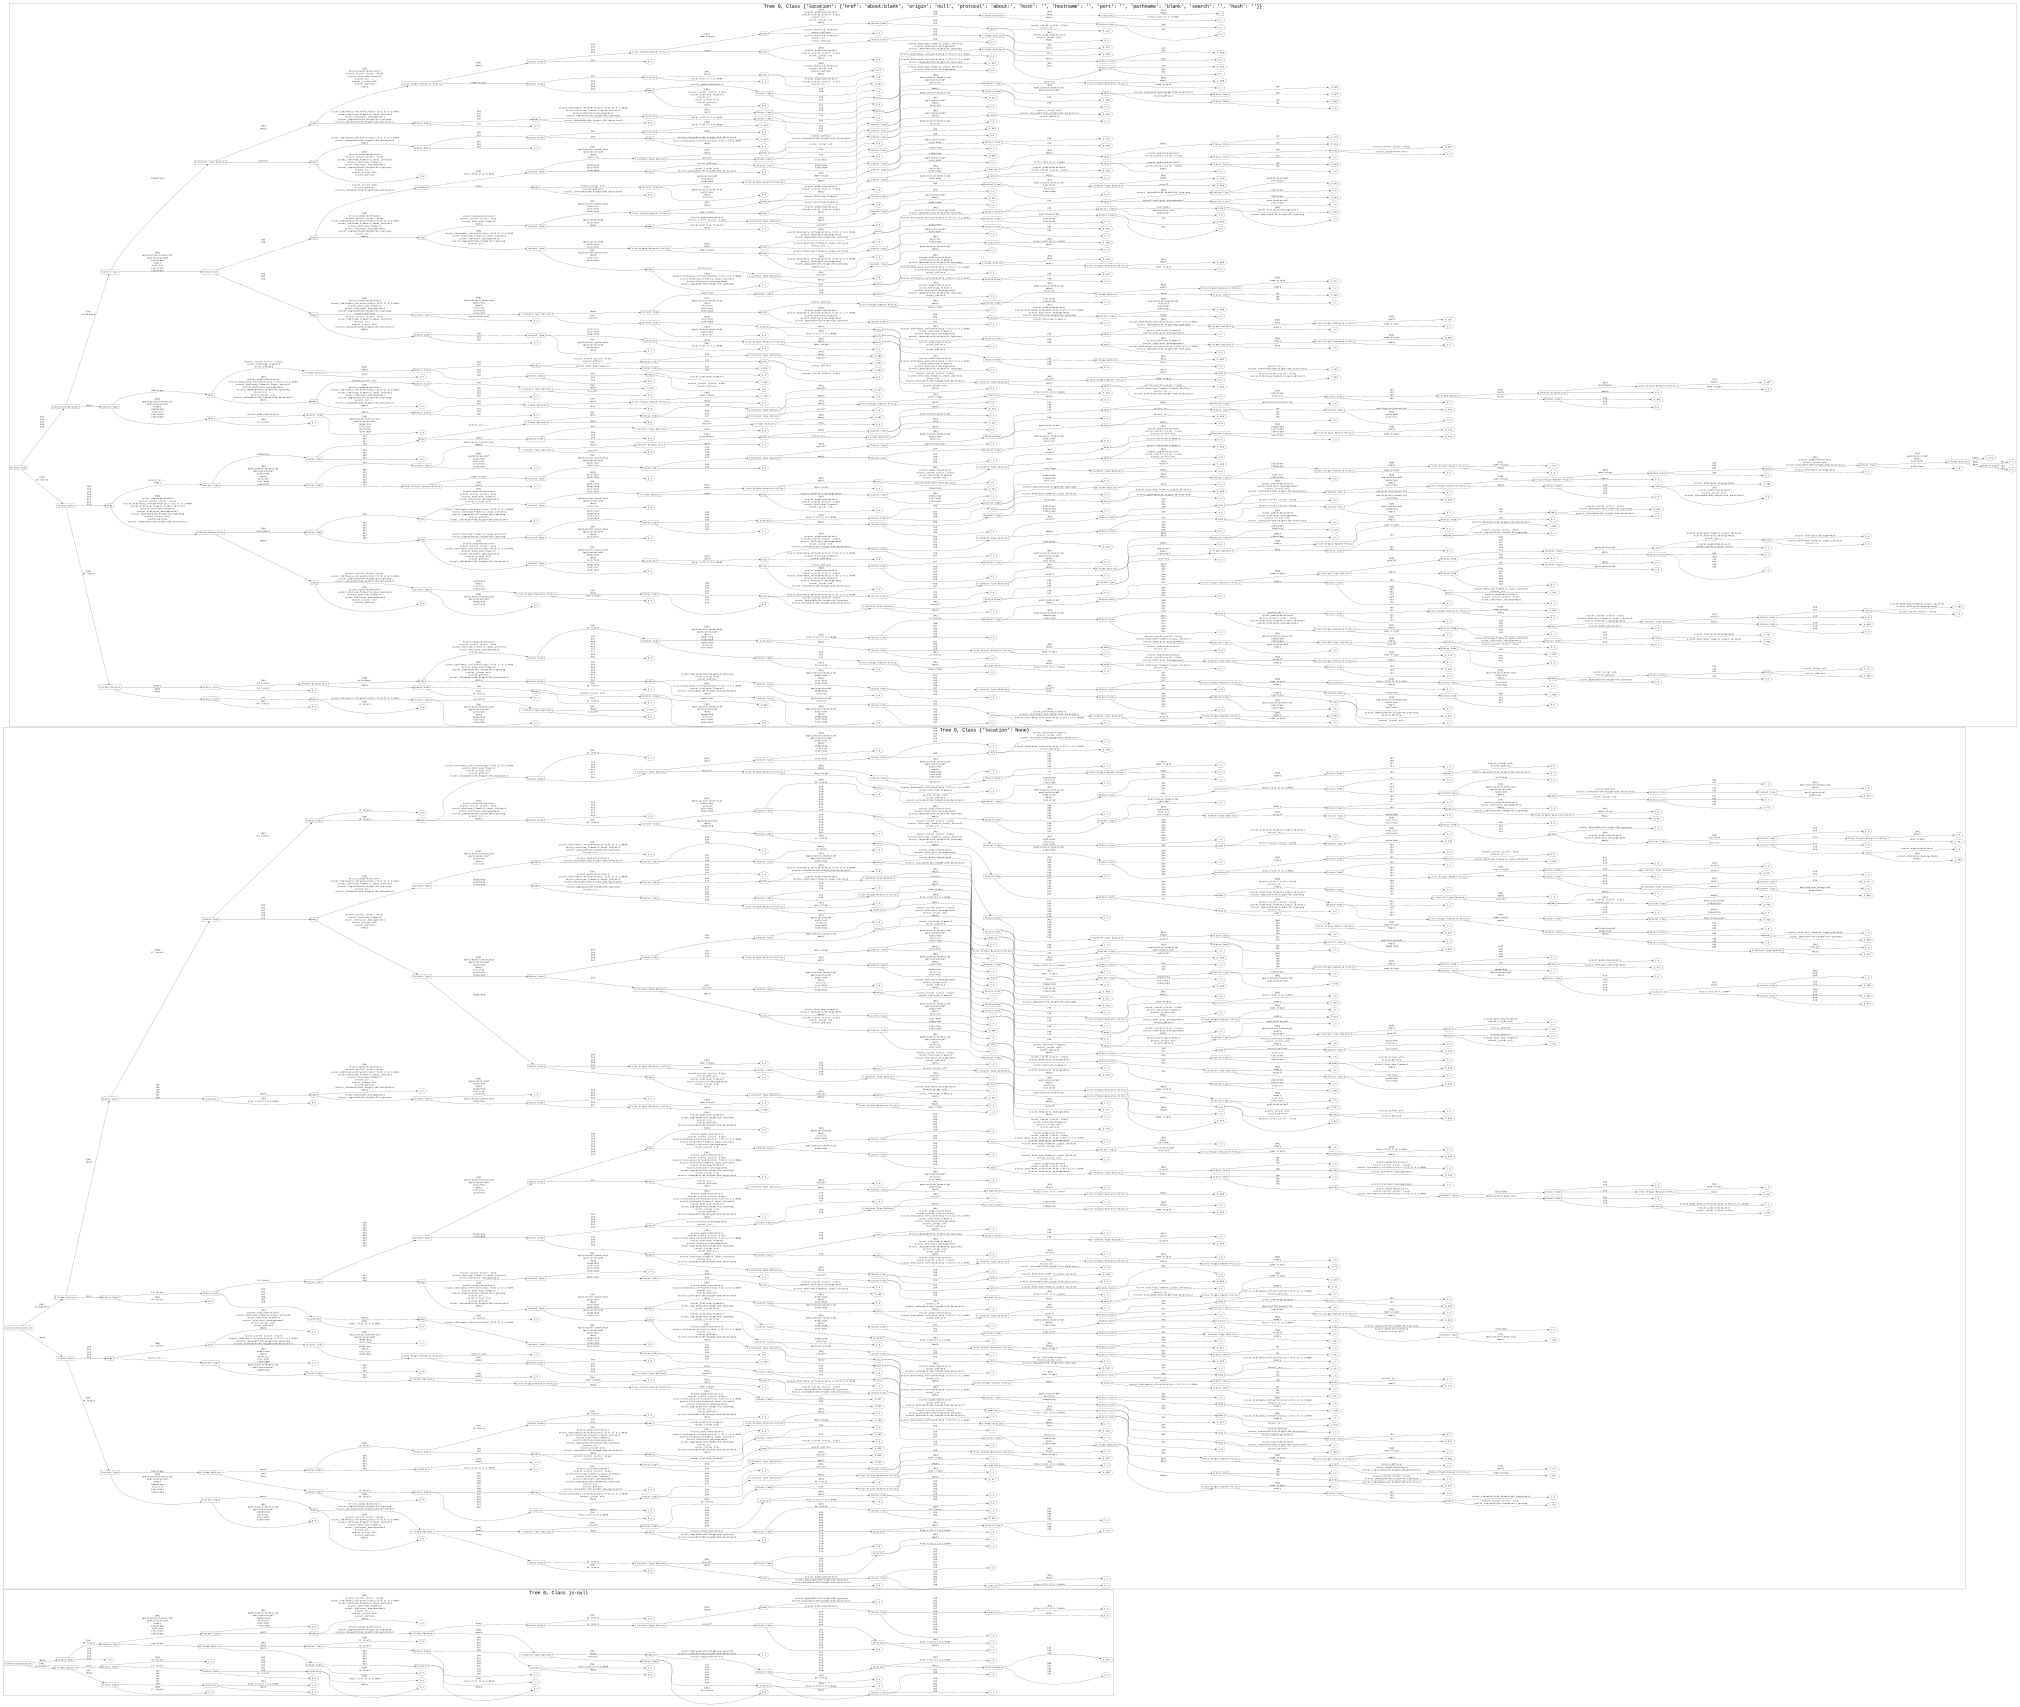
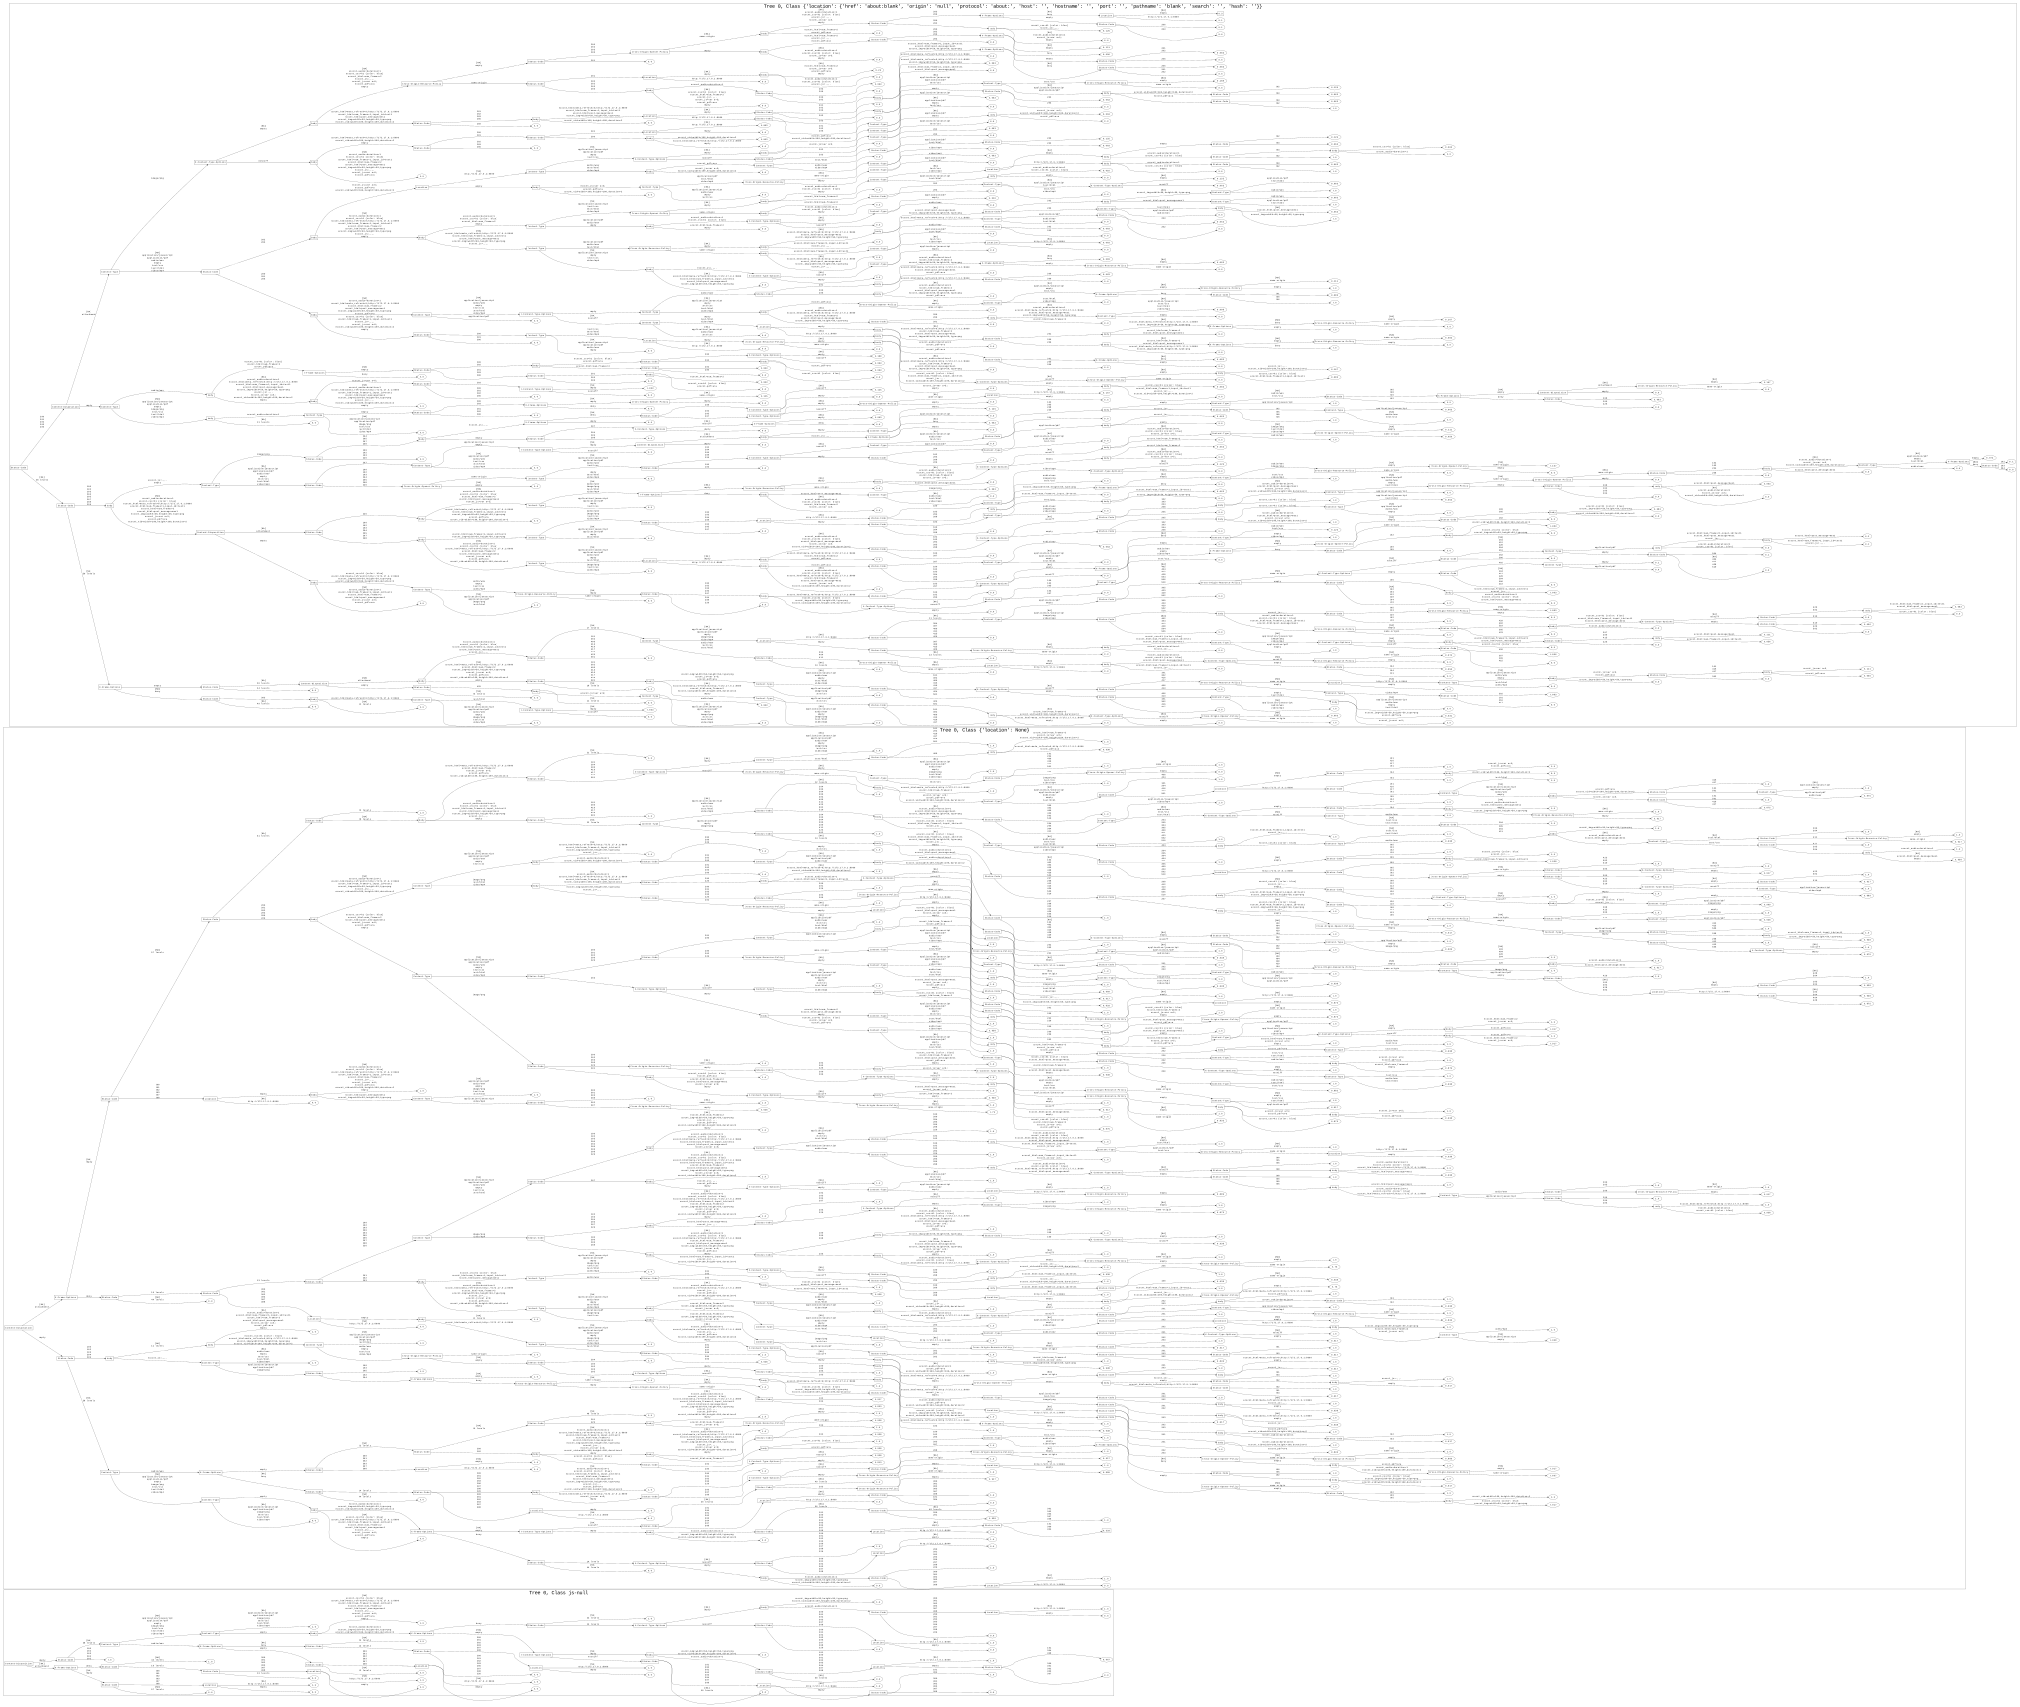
(1107, 1531) -> (1107, 1531)
